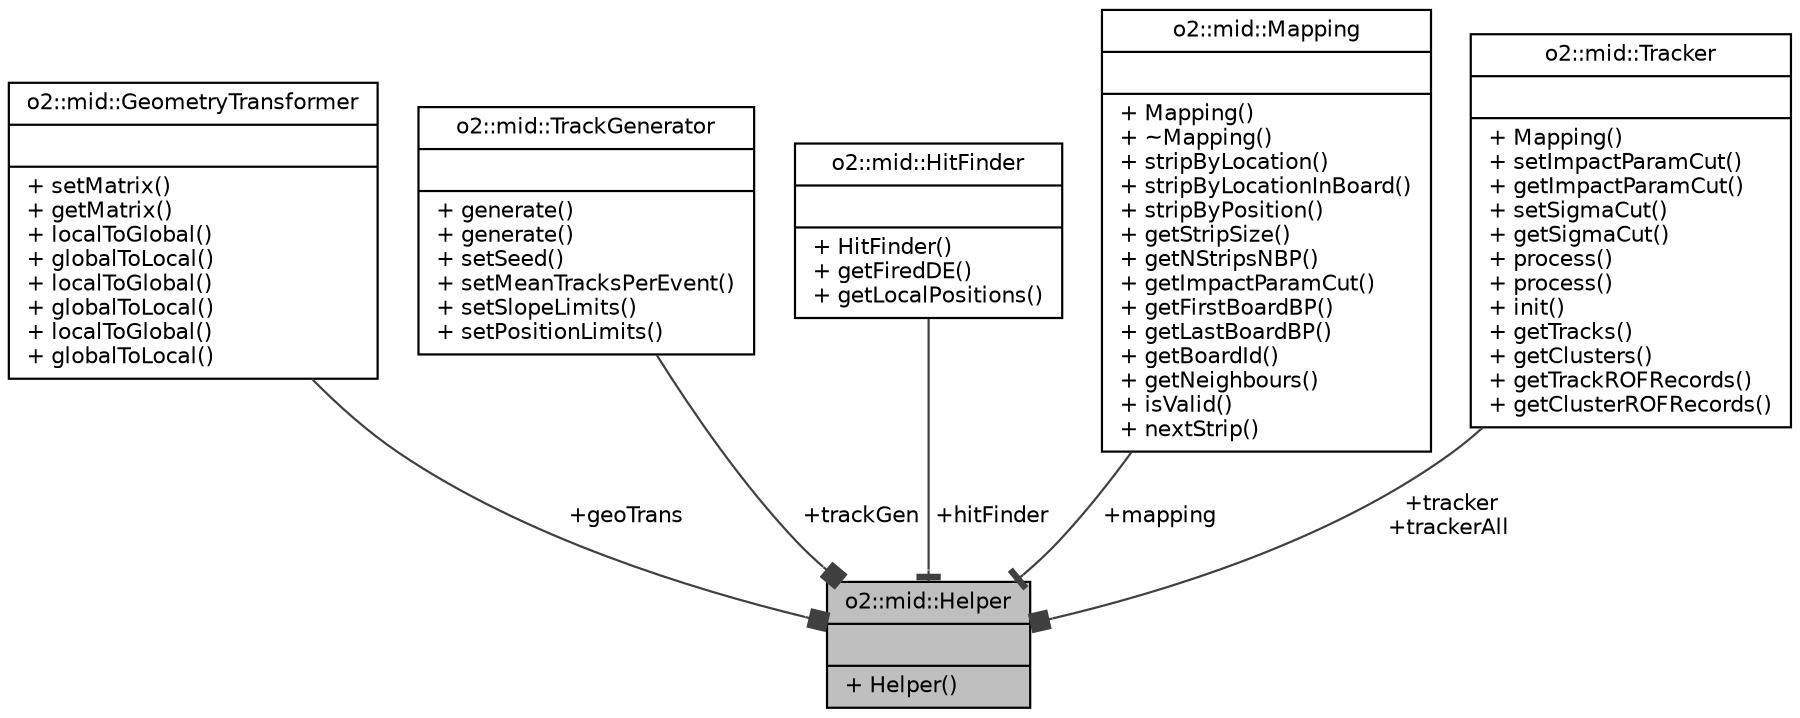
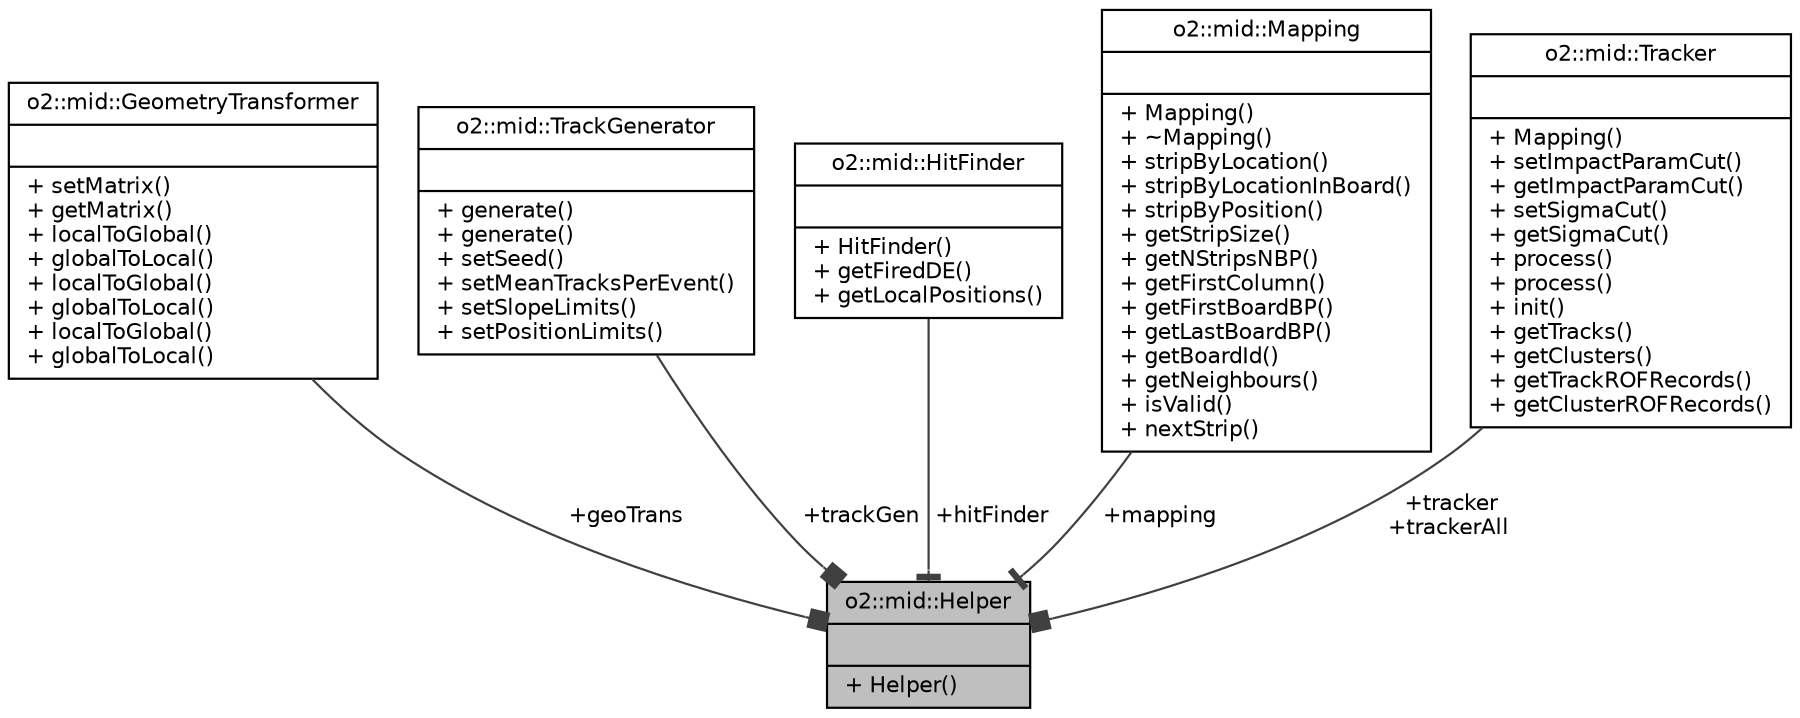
(1248, 284) -> (1223, 284)
